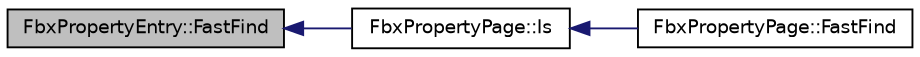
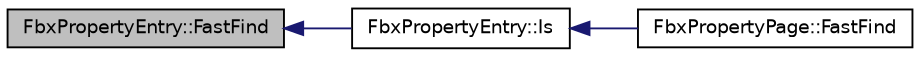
(461, 28) -> (461, 28)
